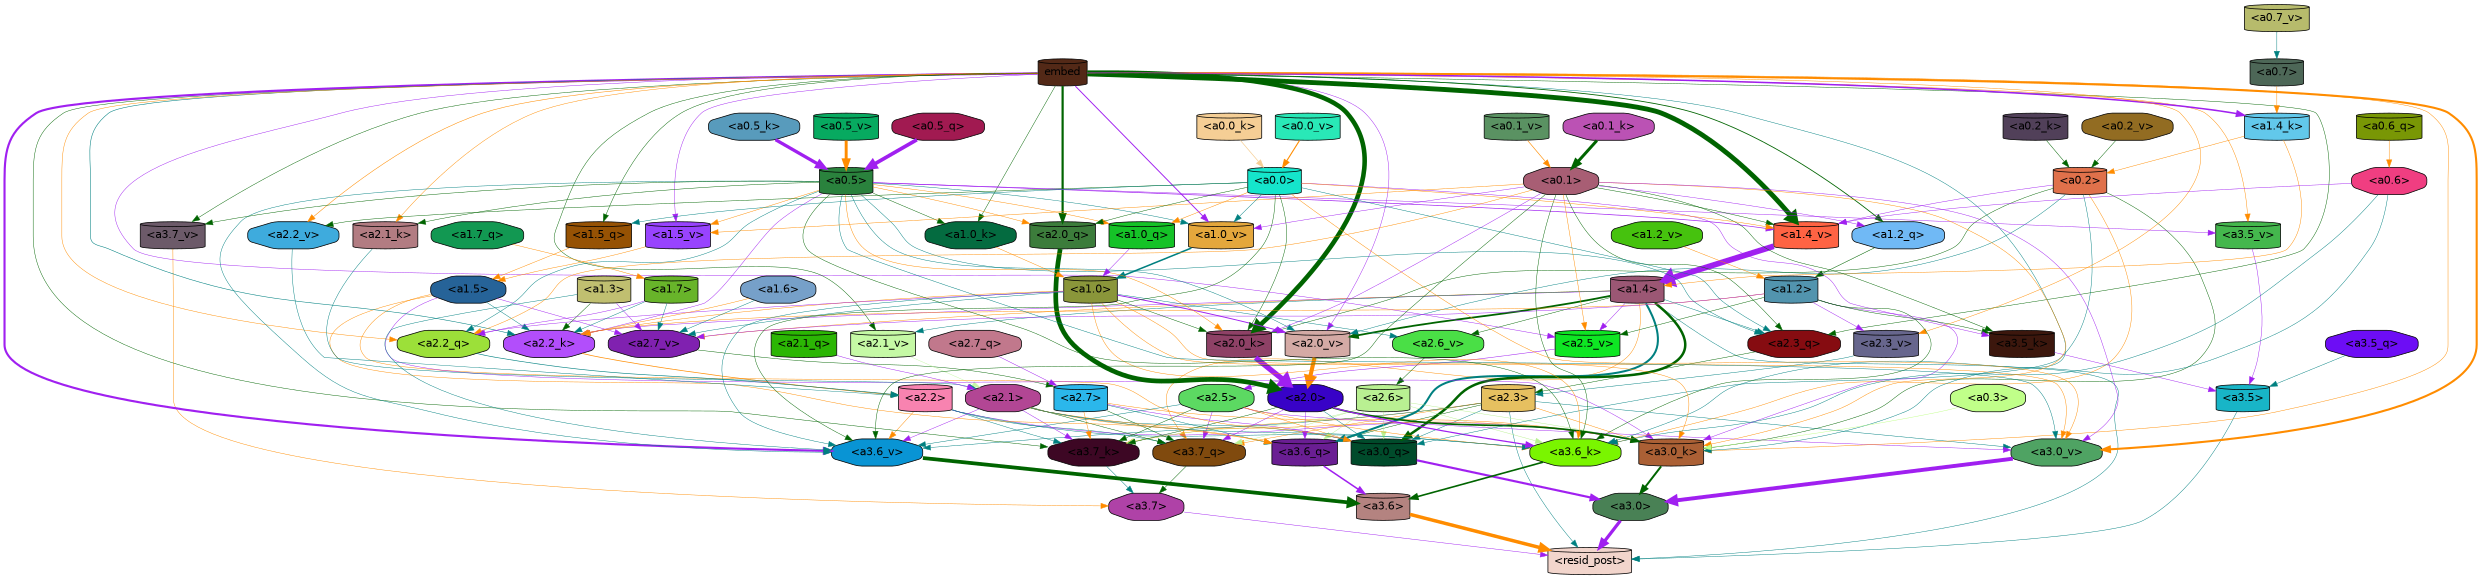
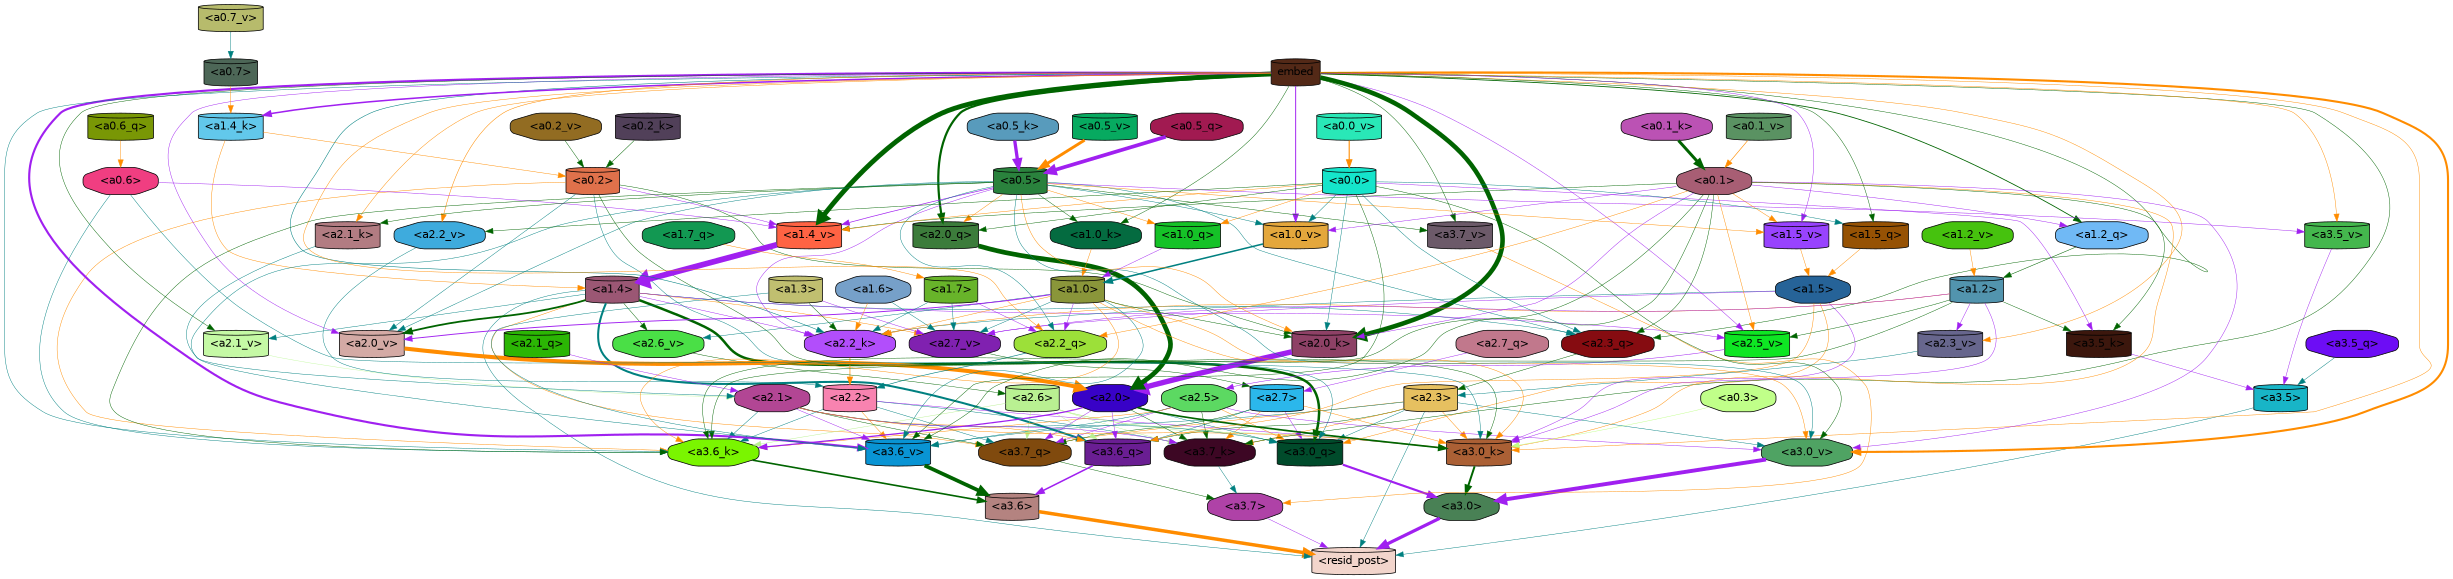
(1229, 127) -> none
(1283, 255) -> (1337, 259)
(1512, 341) -> (1629, 306)
(877, 452) -> (898, 452)
